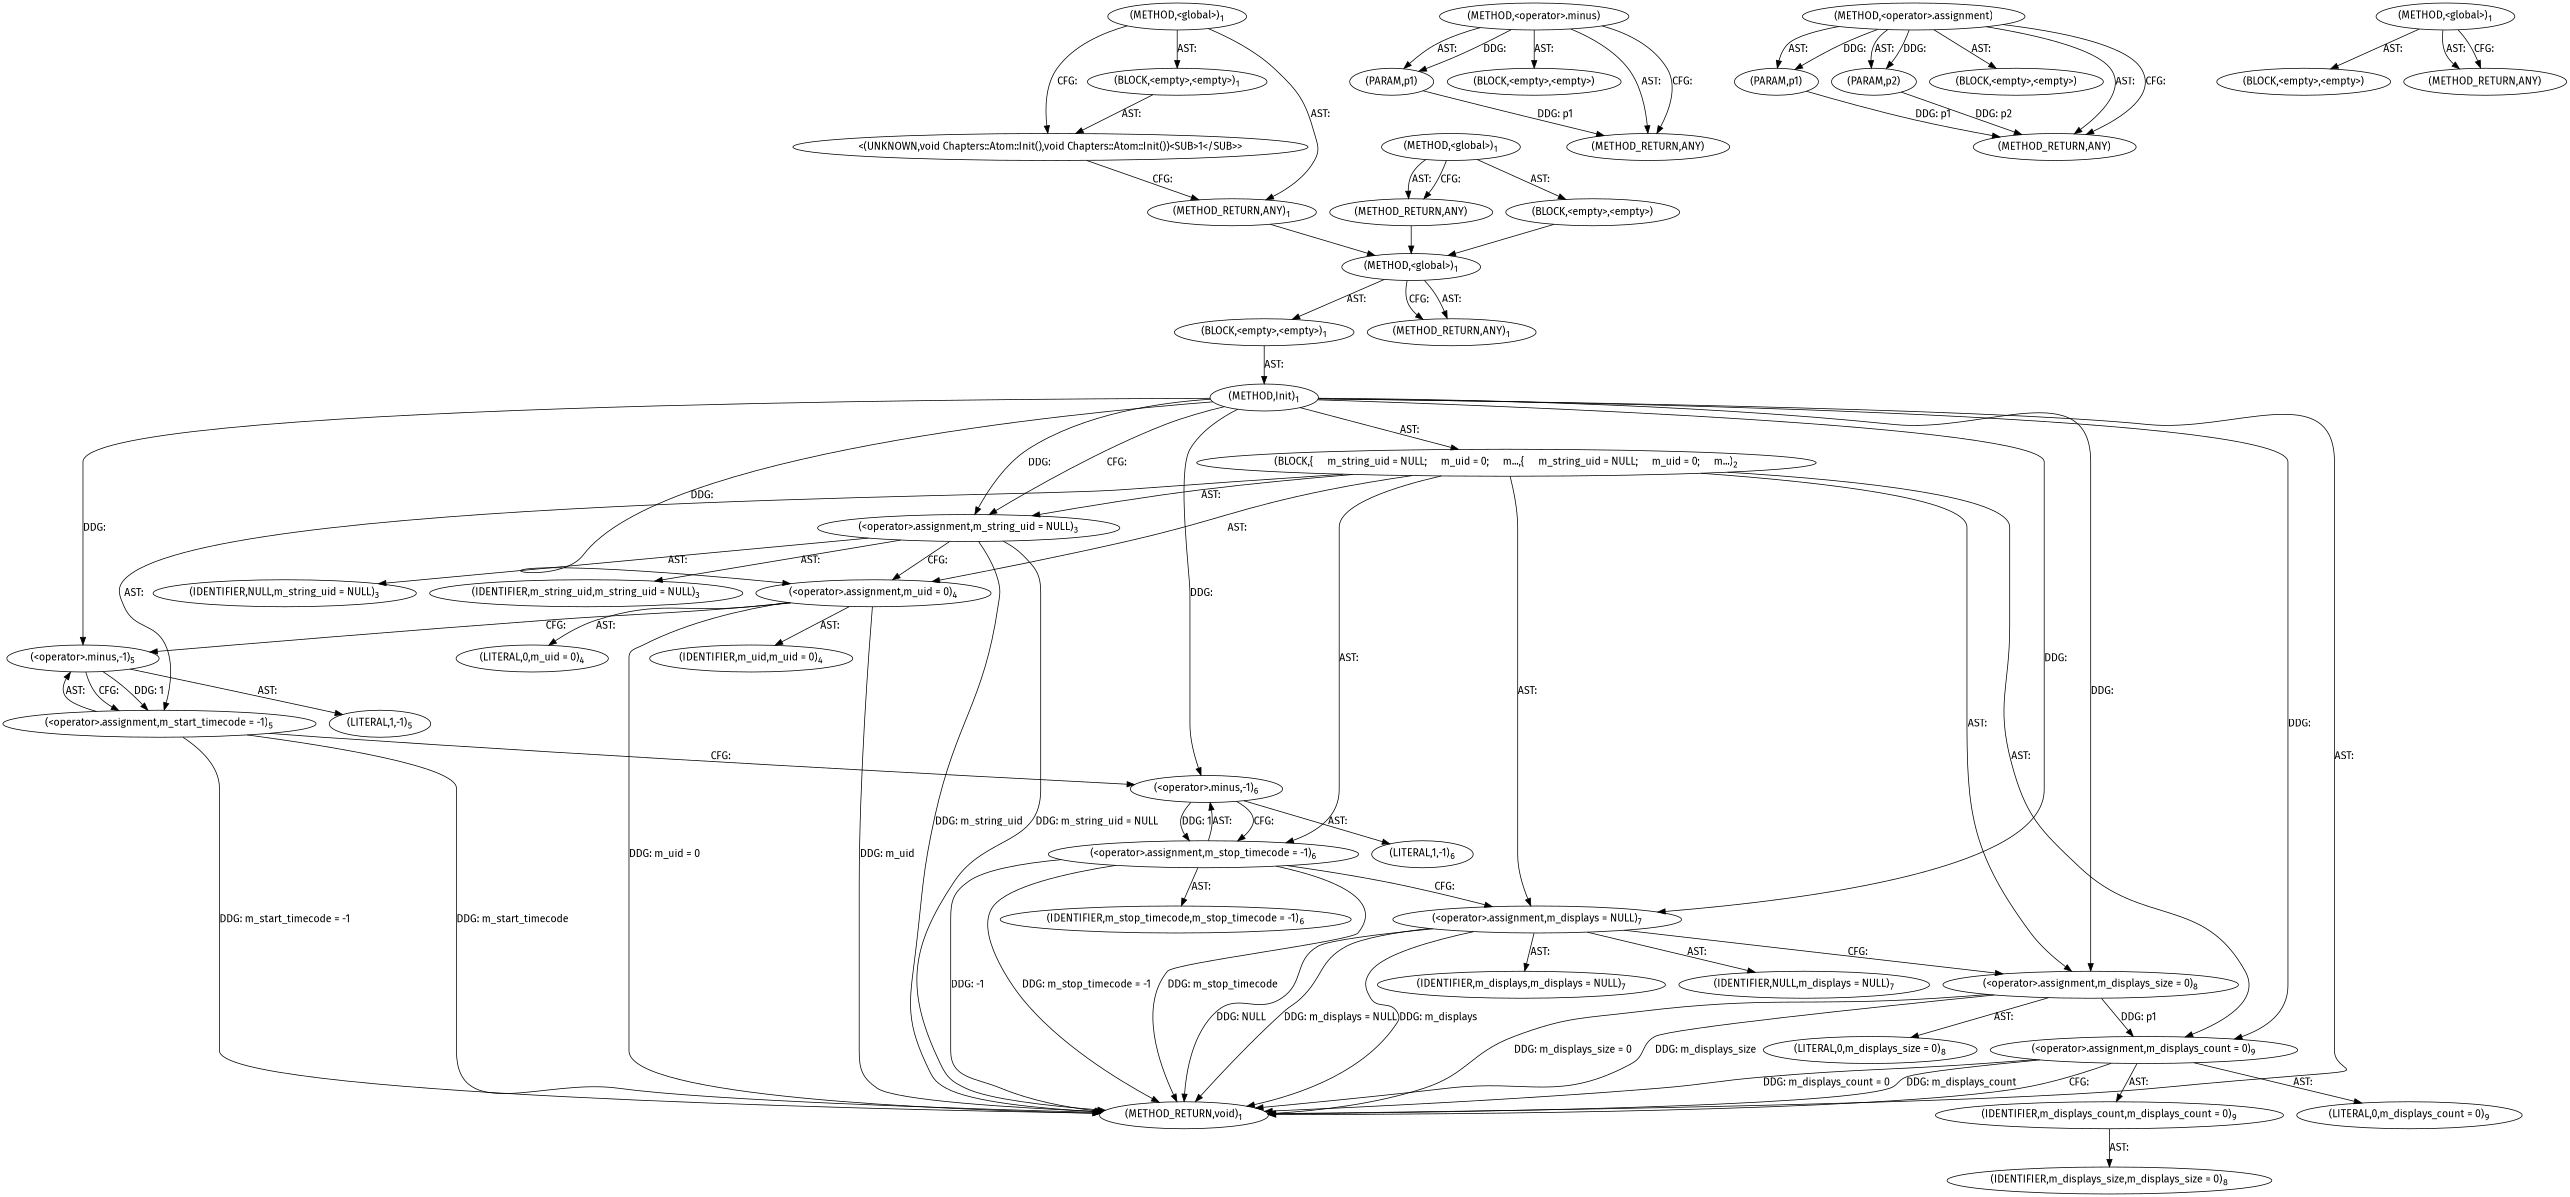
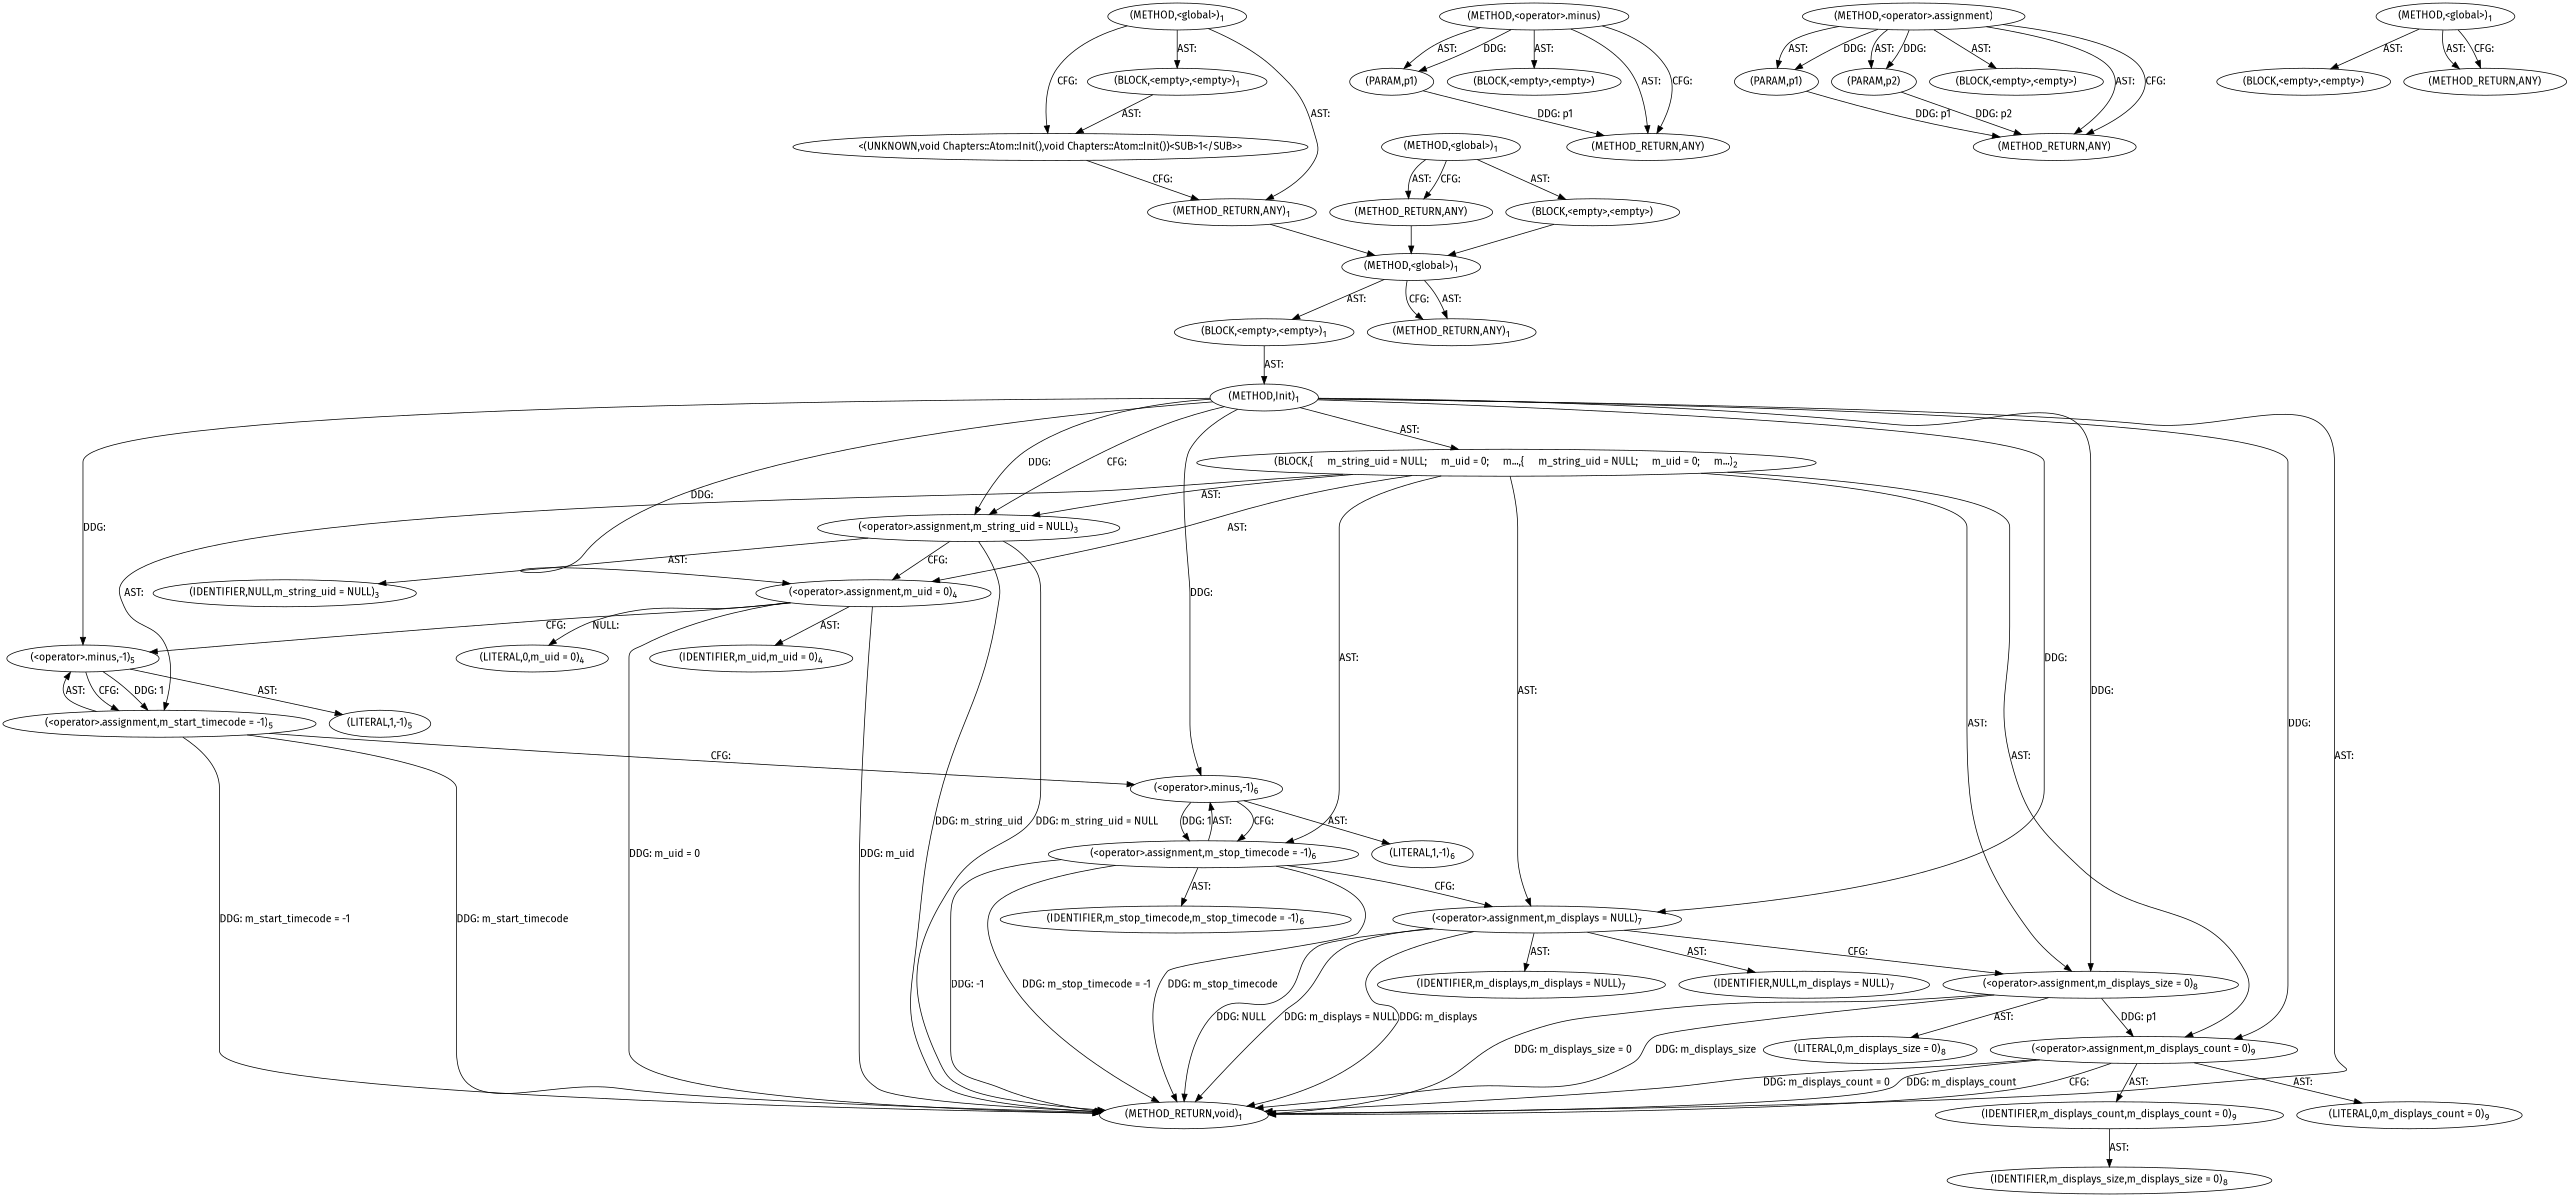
(586, 593) -> none
(607, 626) -> (607, 626)
